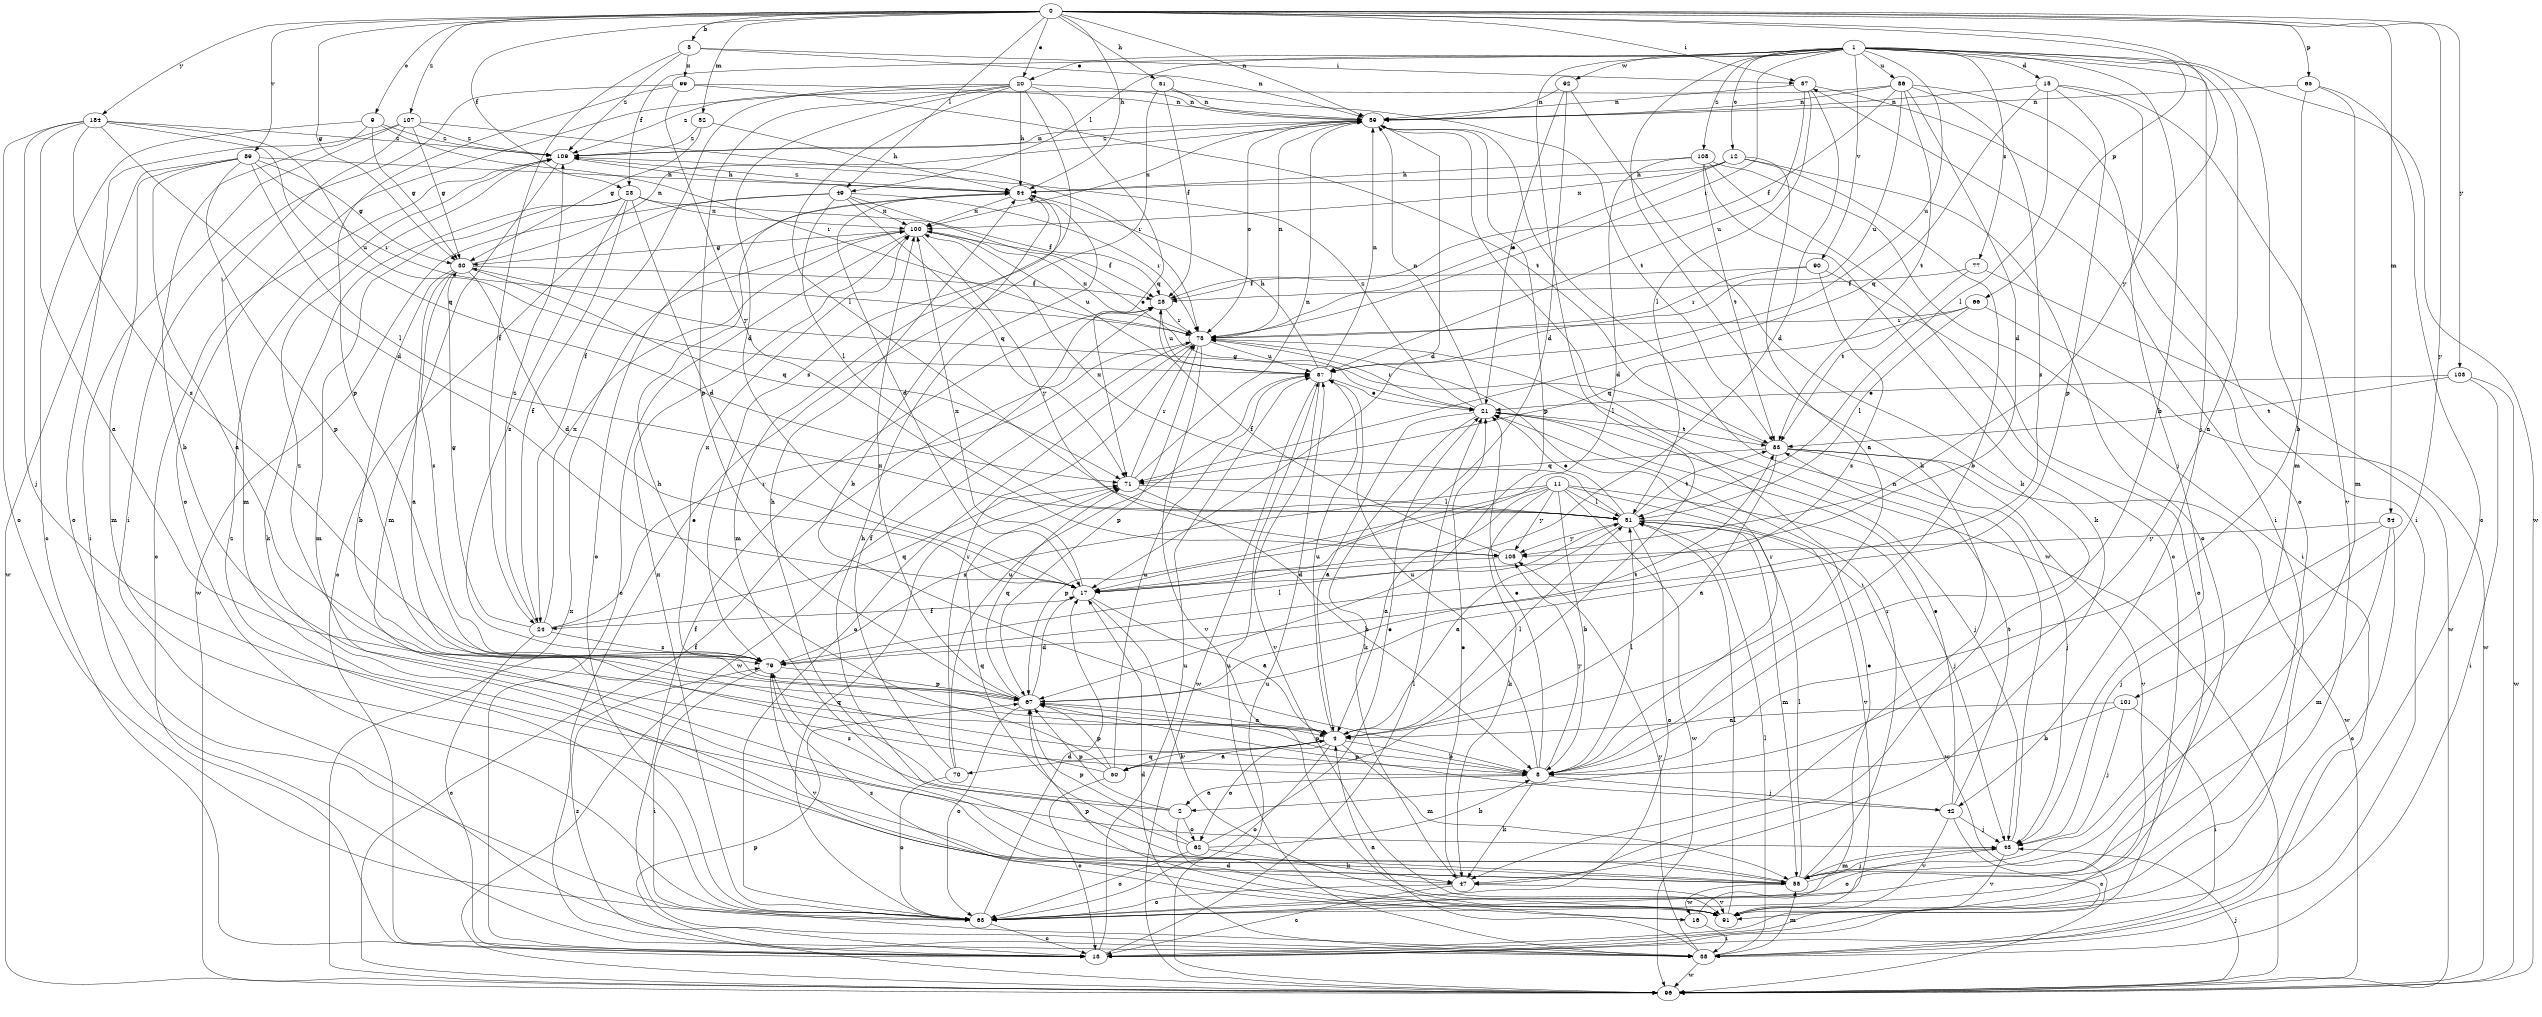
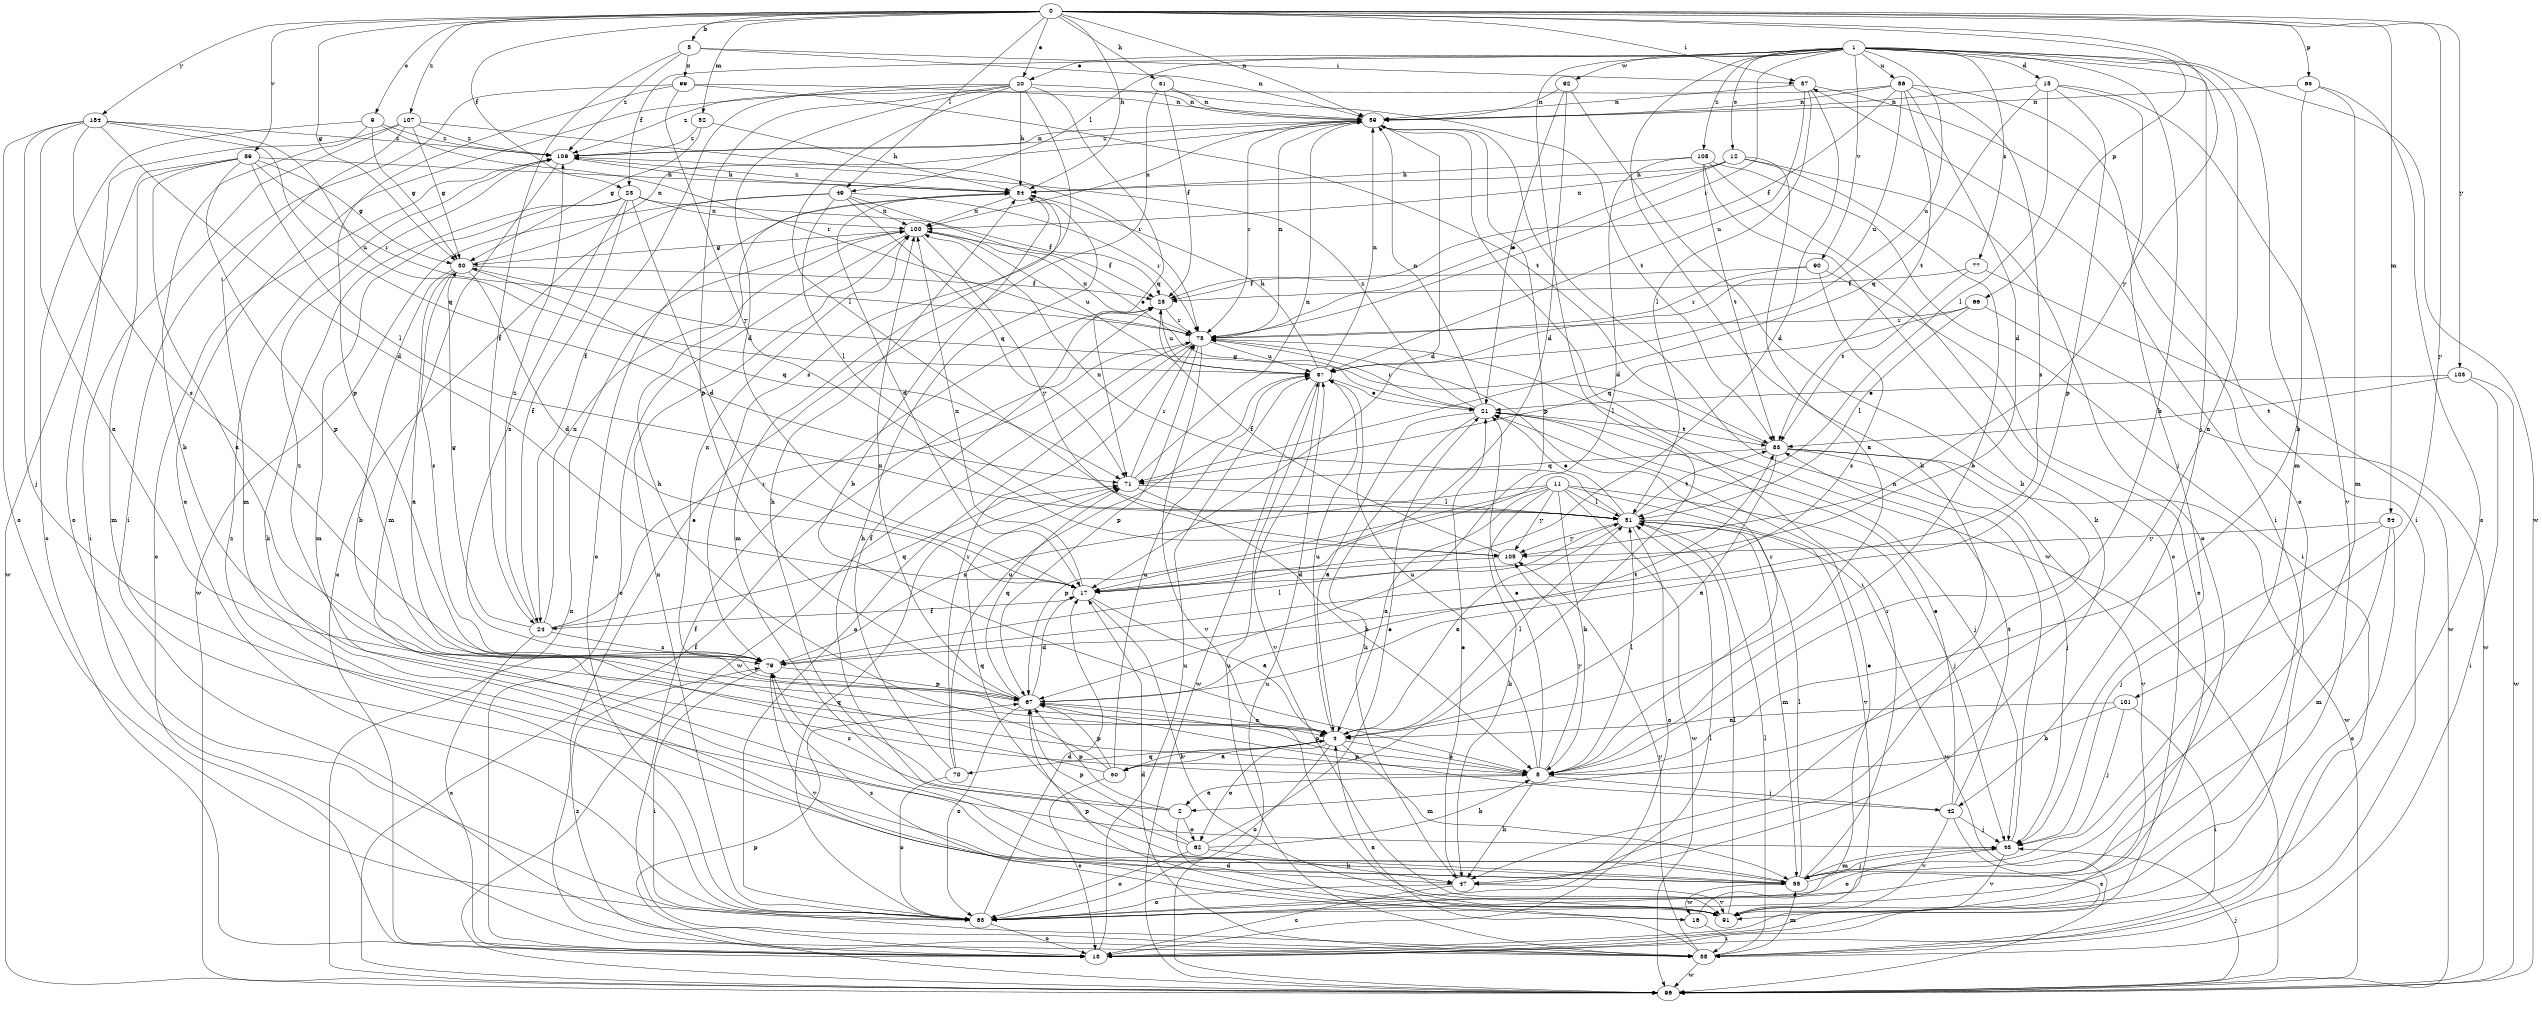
(1249, 230) -> (1249, 230)
(1381, 753) -> (1565, 894)
